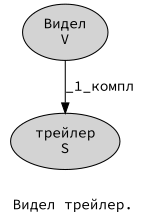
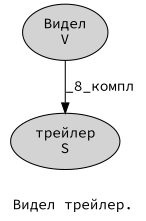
(100, 87) -> (100, 87)
